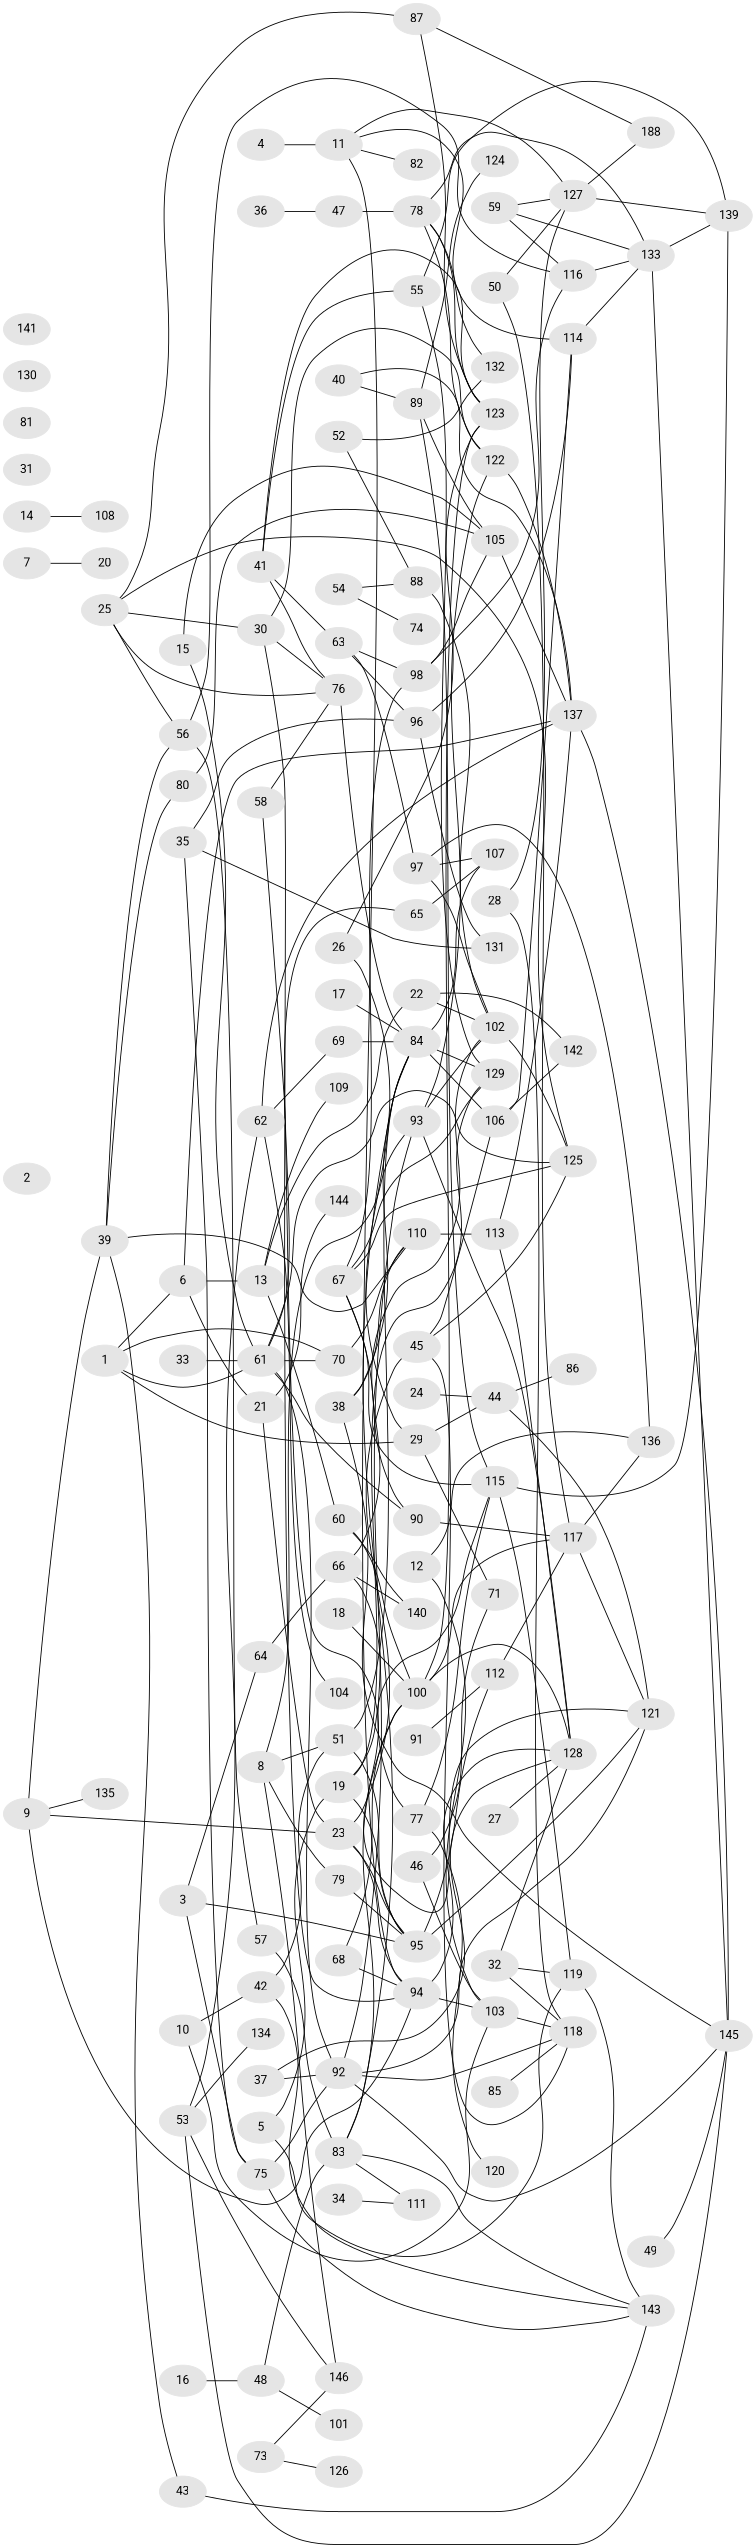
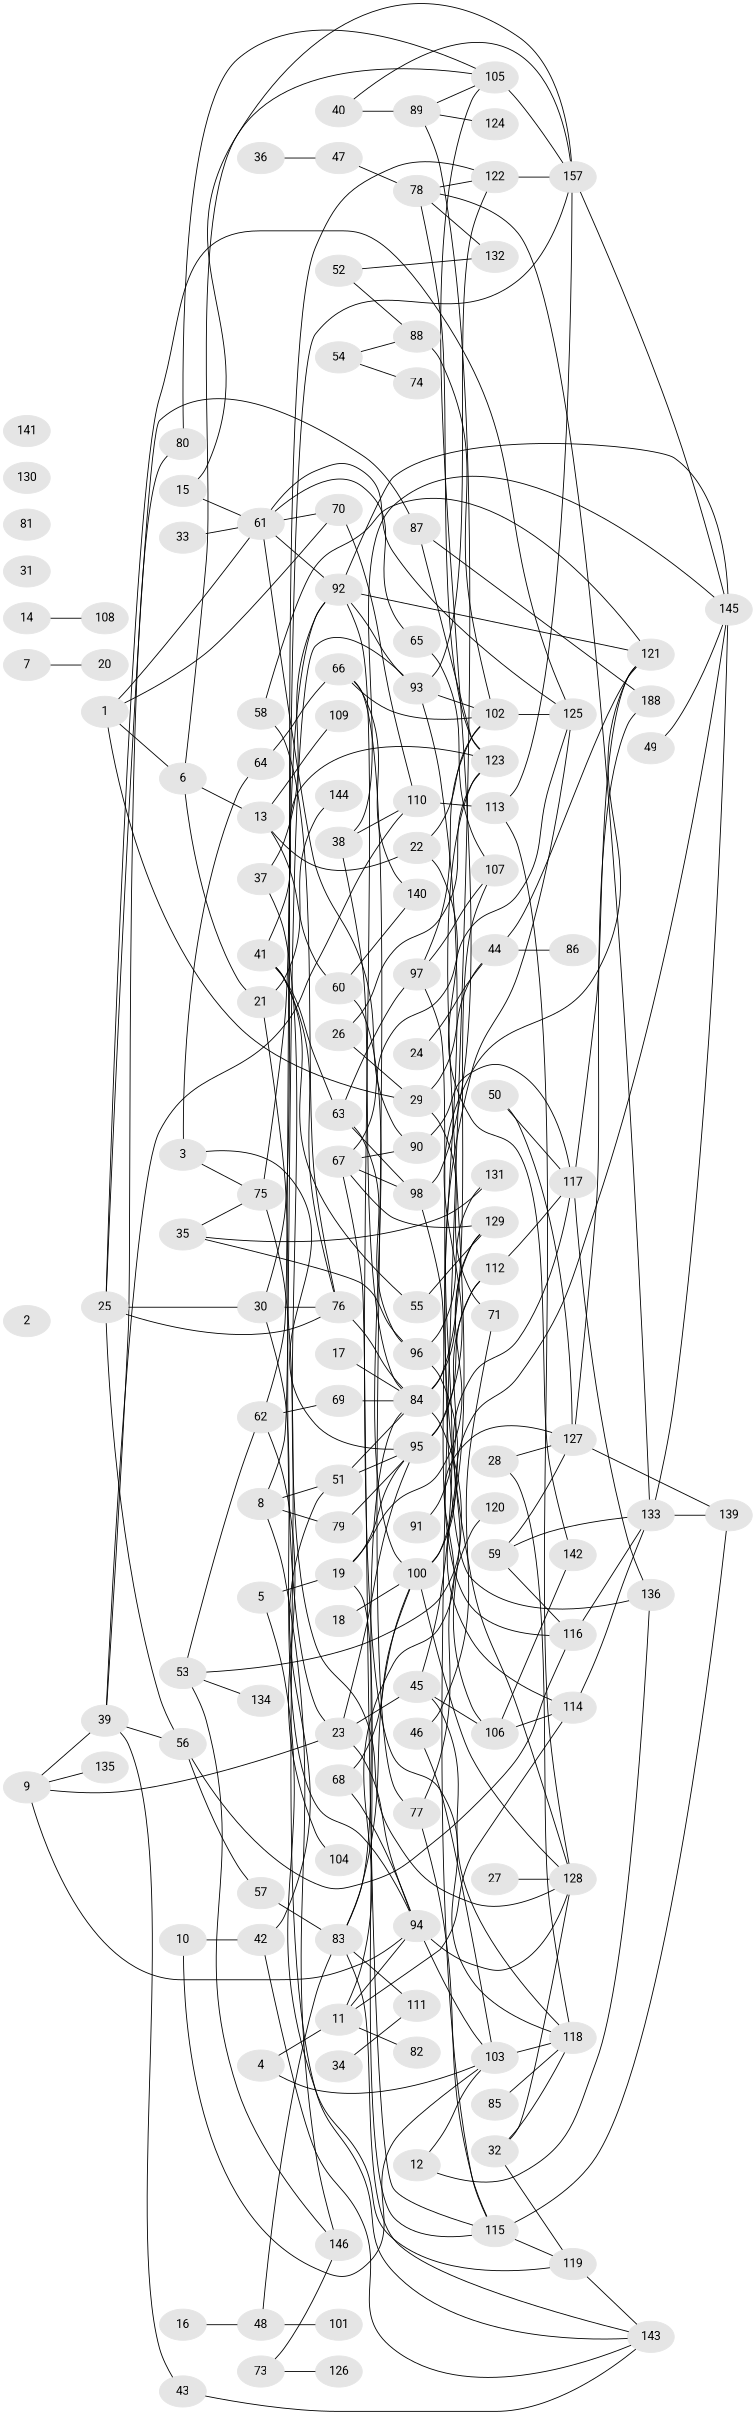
(548, 89) -> none
(573, 716) -> (573, 177)
none -> (387, 2091)
